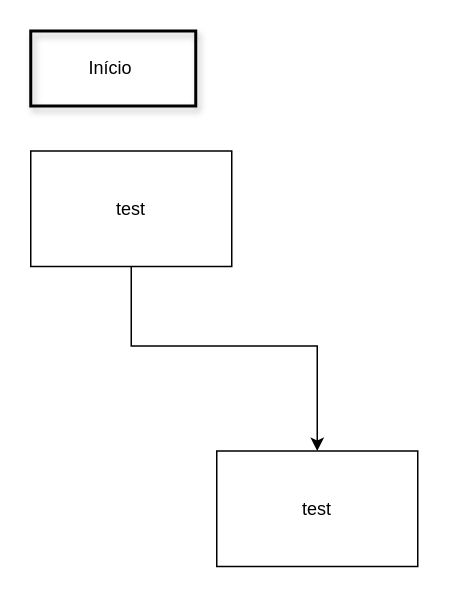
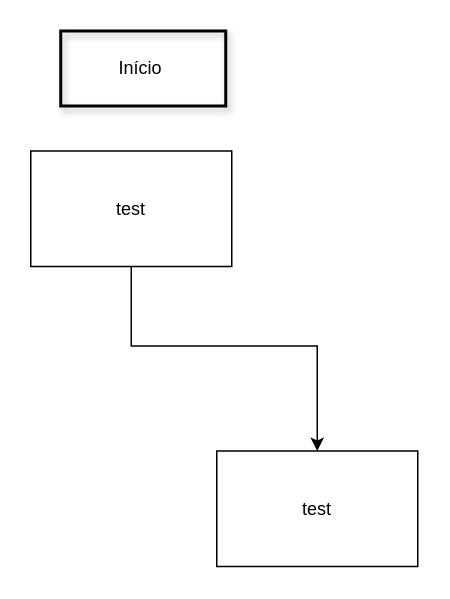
(113, 68) -> (143, 68)
